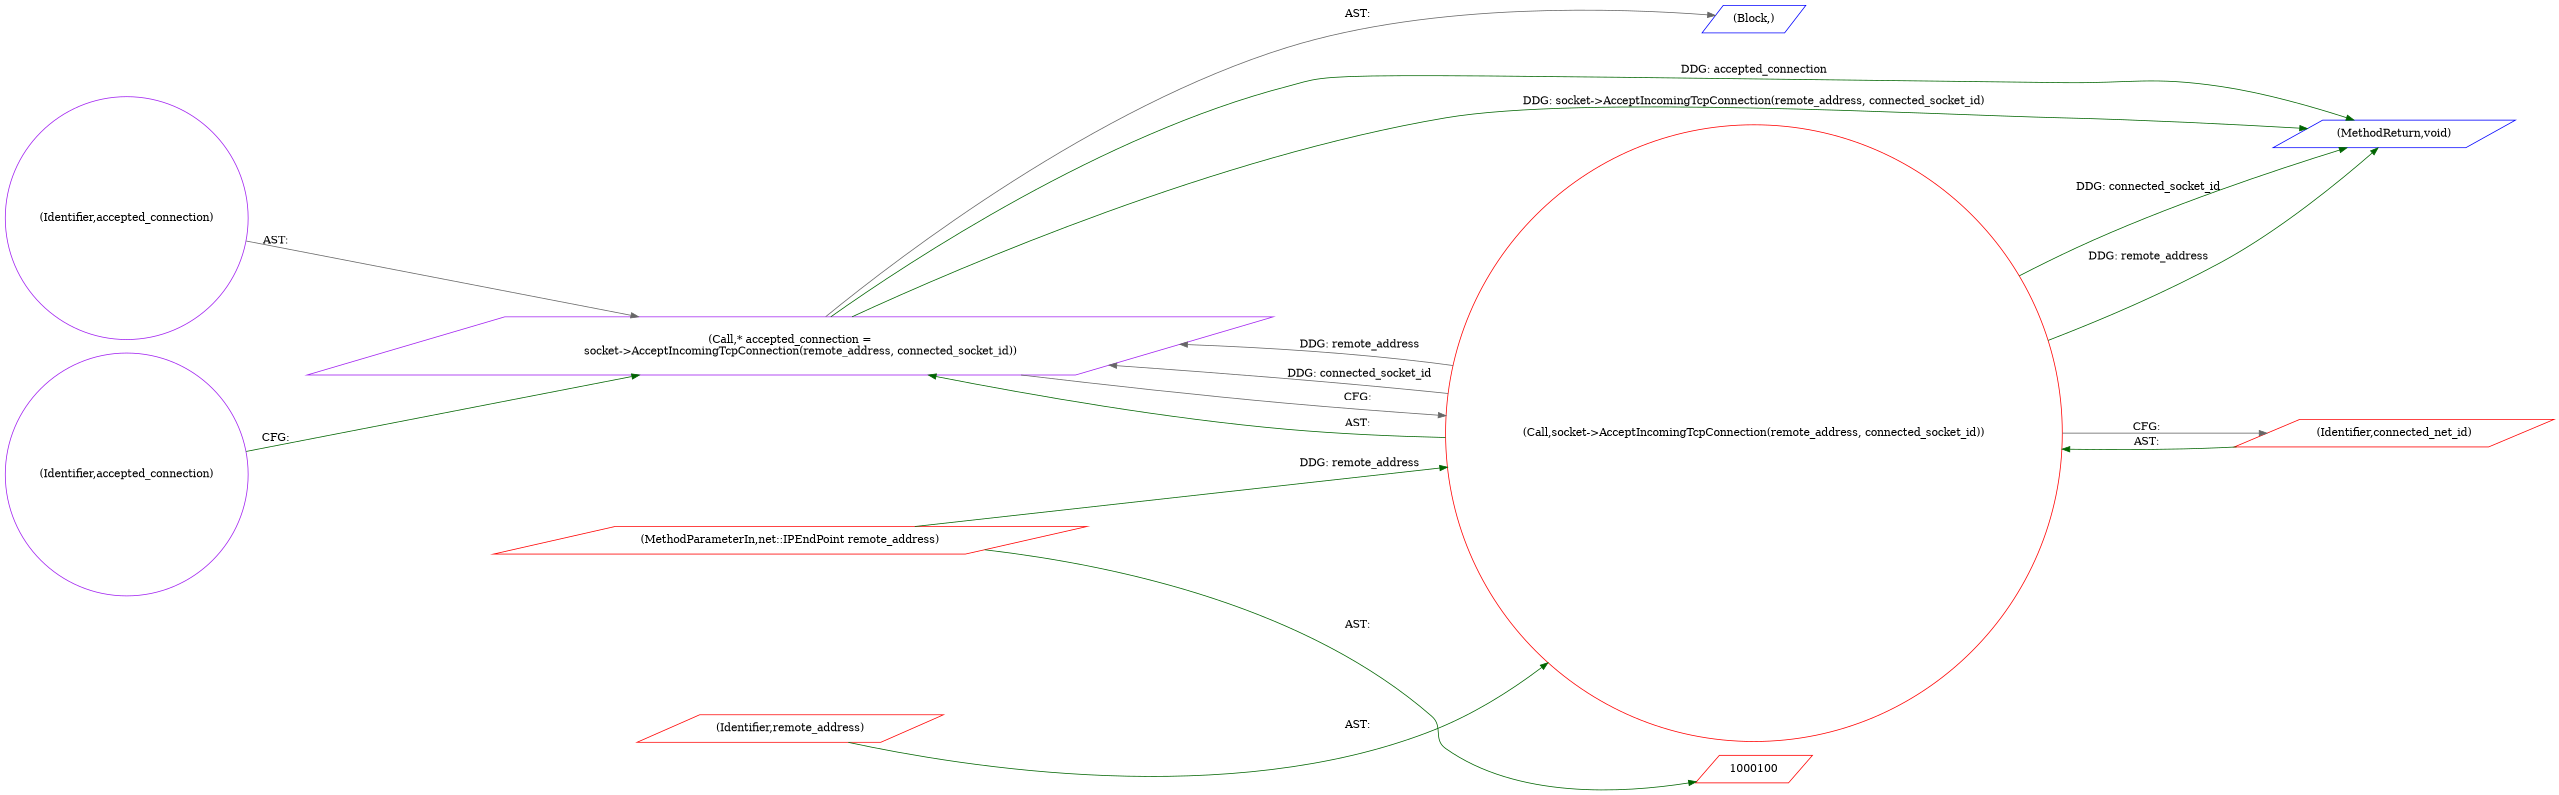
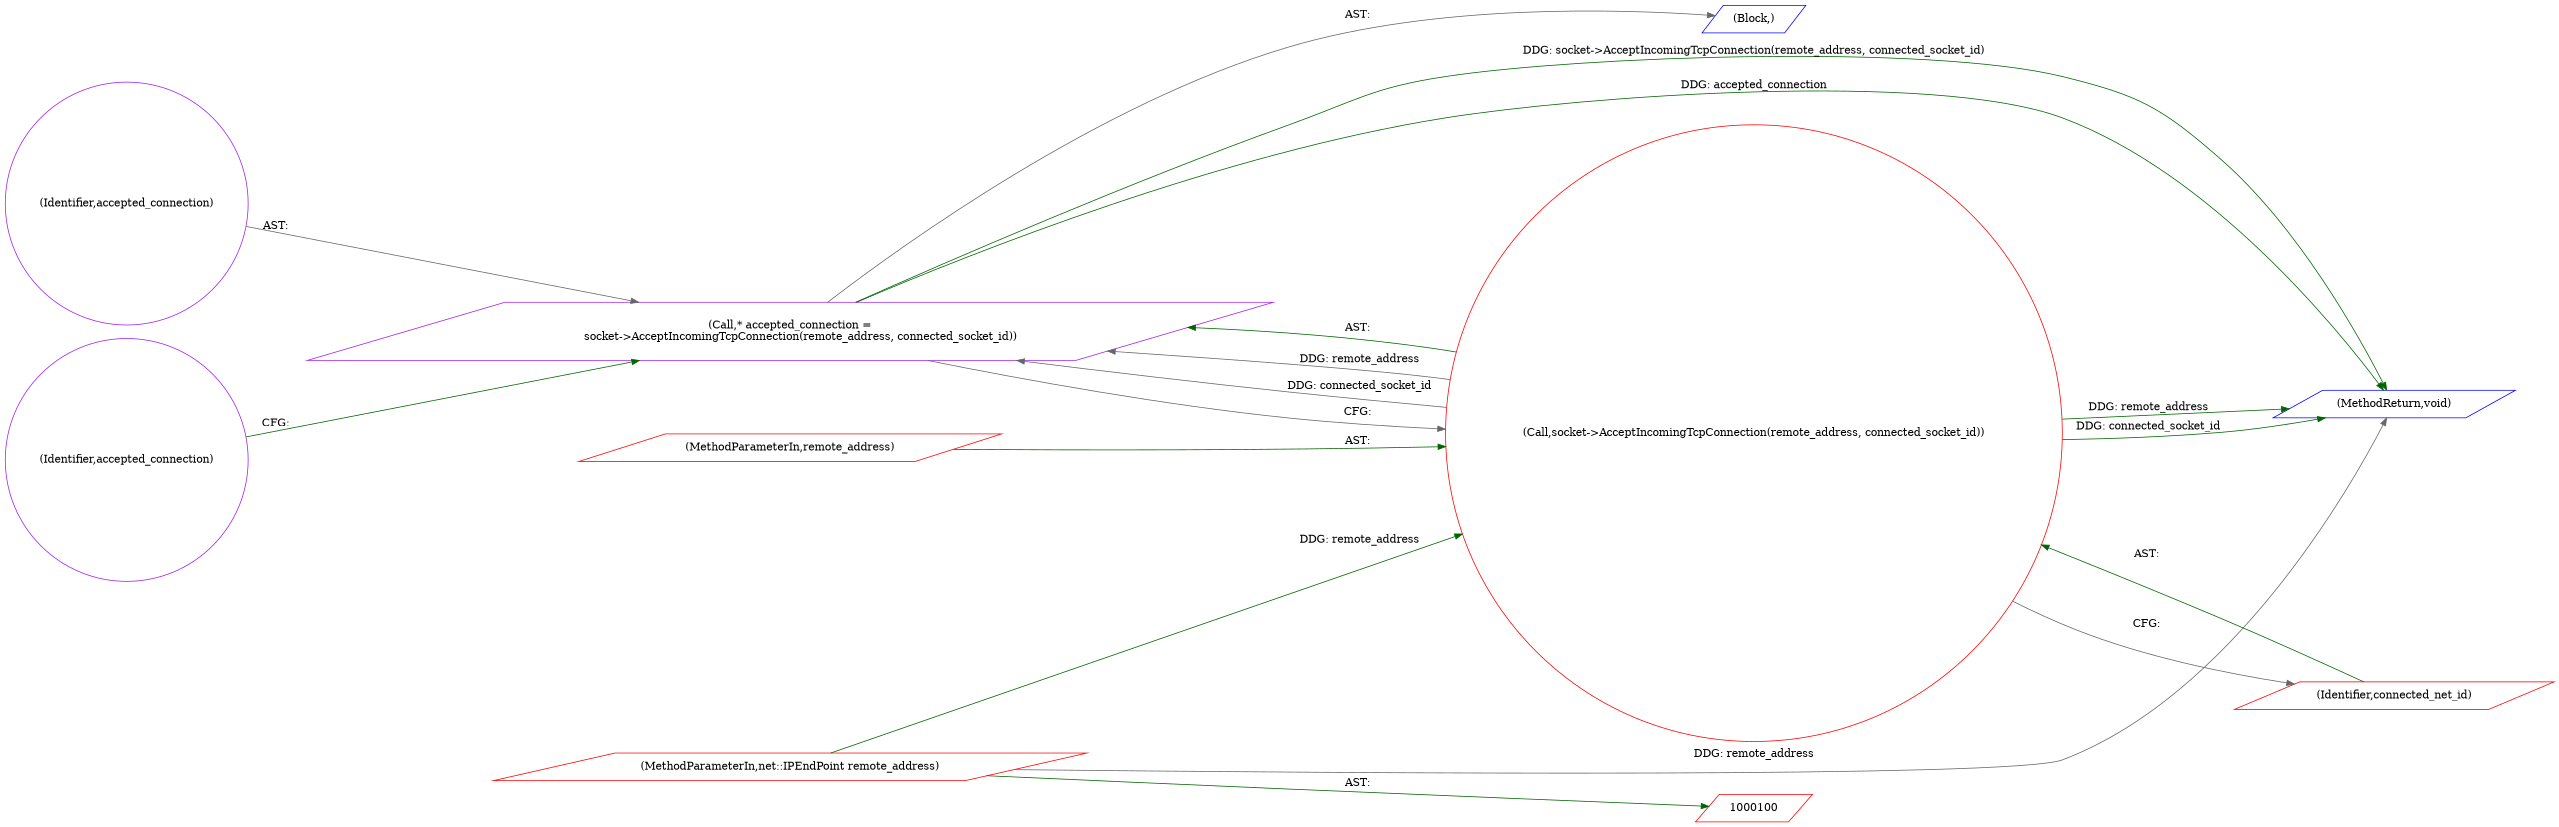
(790, 729) -> (790, 448)
none -> (1775, 772)
